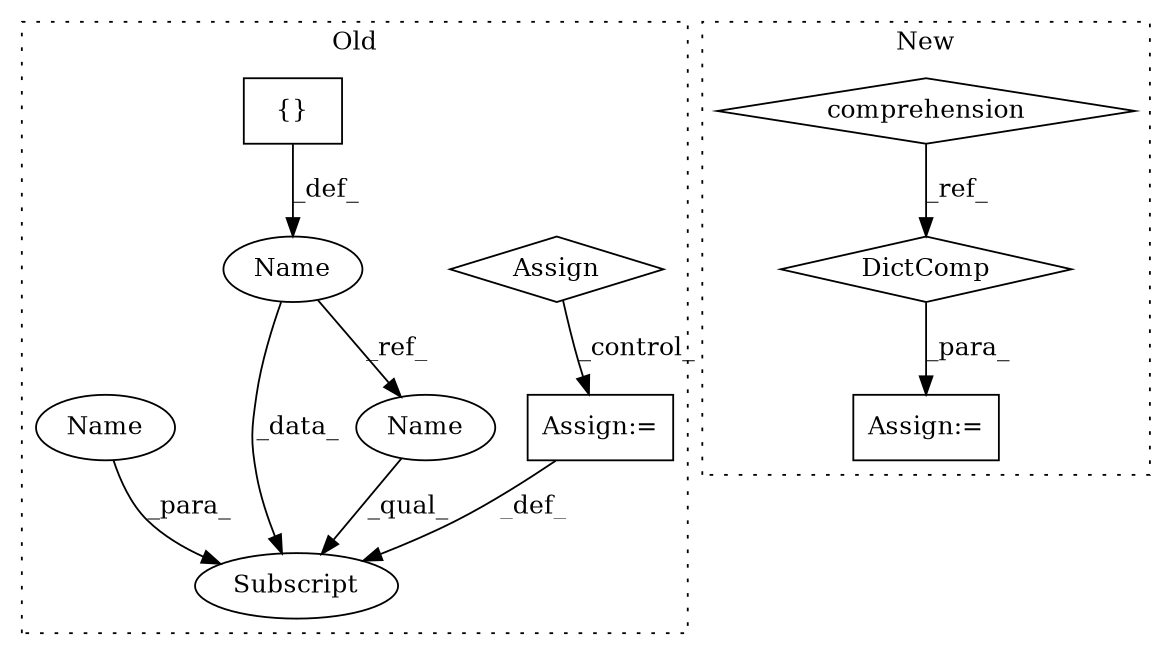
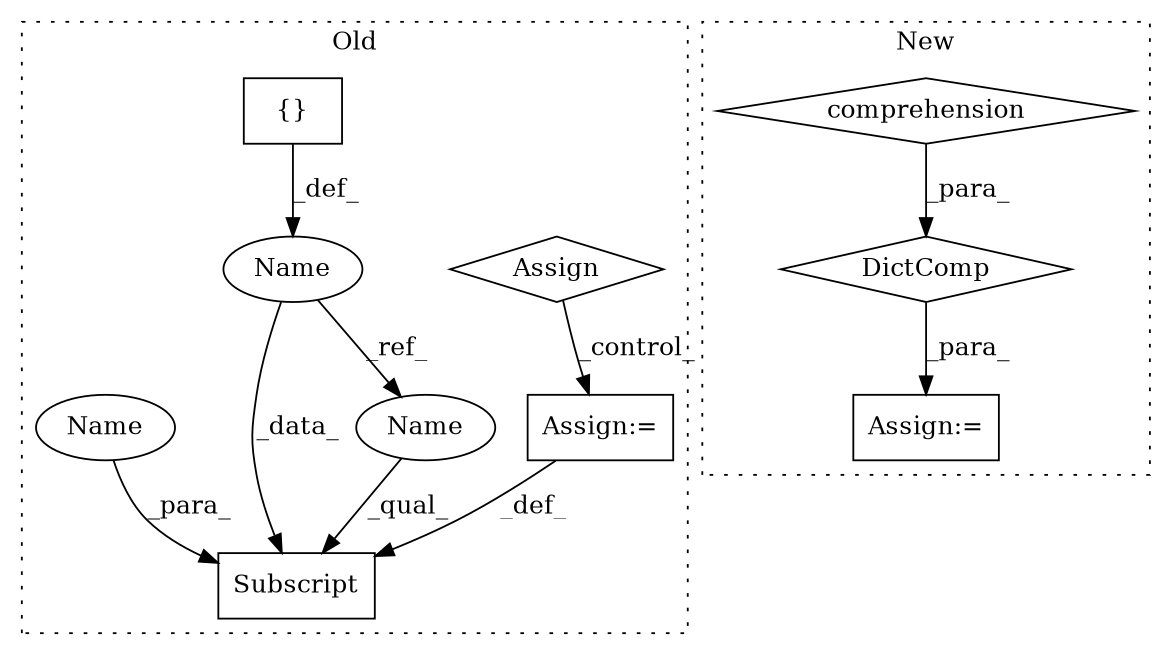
(957, 190) -> (968, 190)
(297, 586) -> (297, 586)
